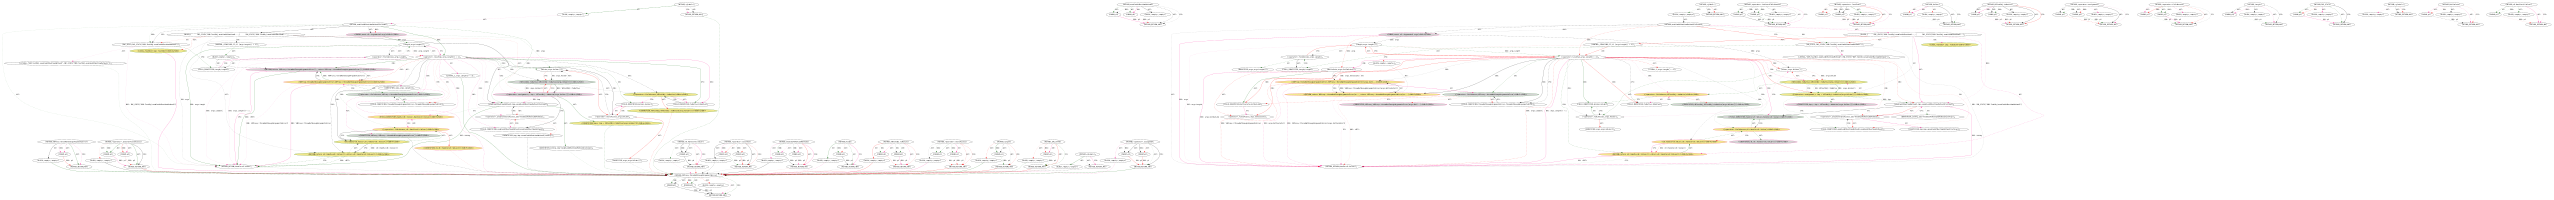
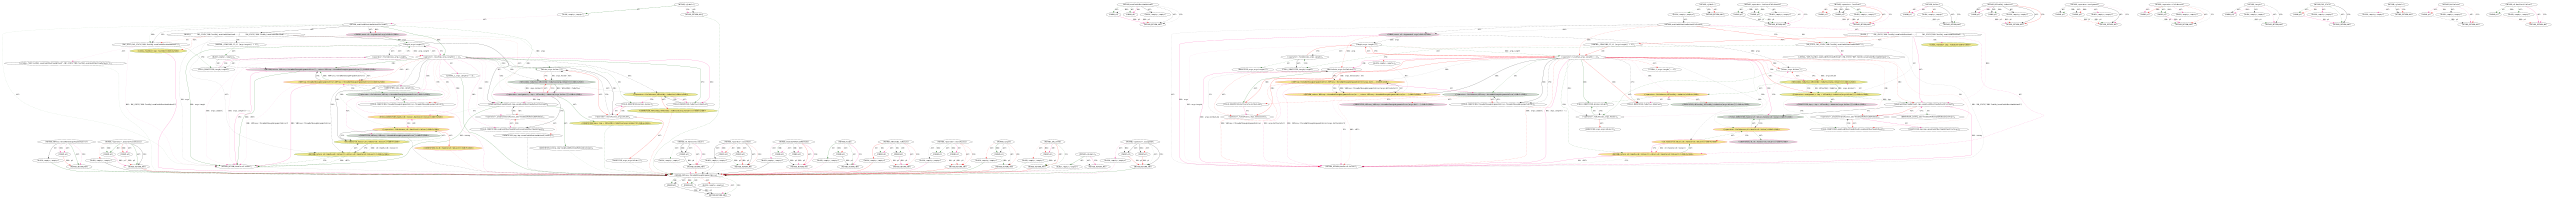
none -> (1243, 73)
